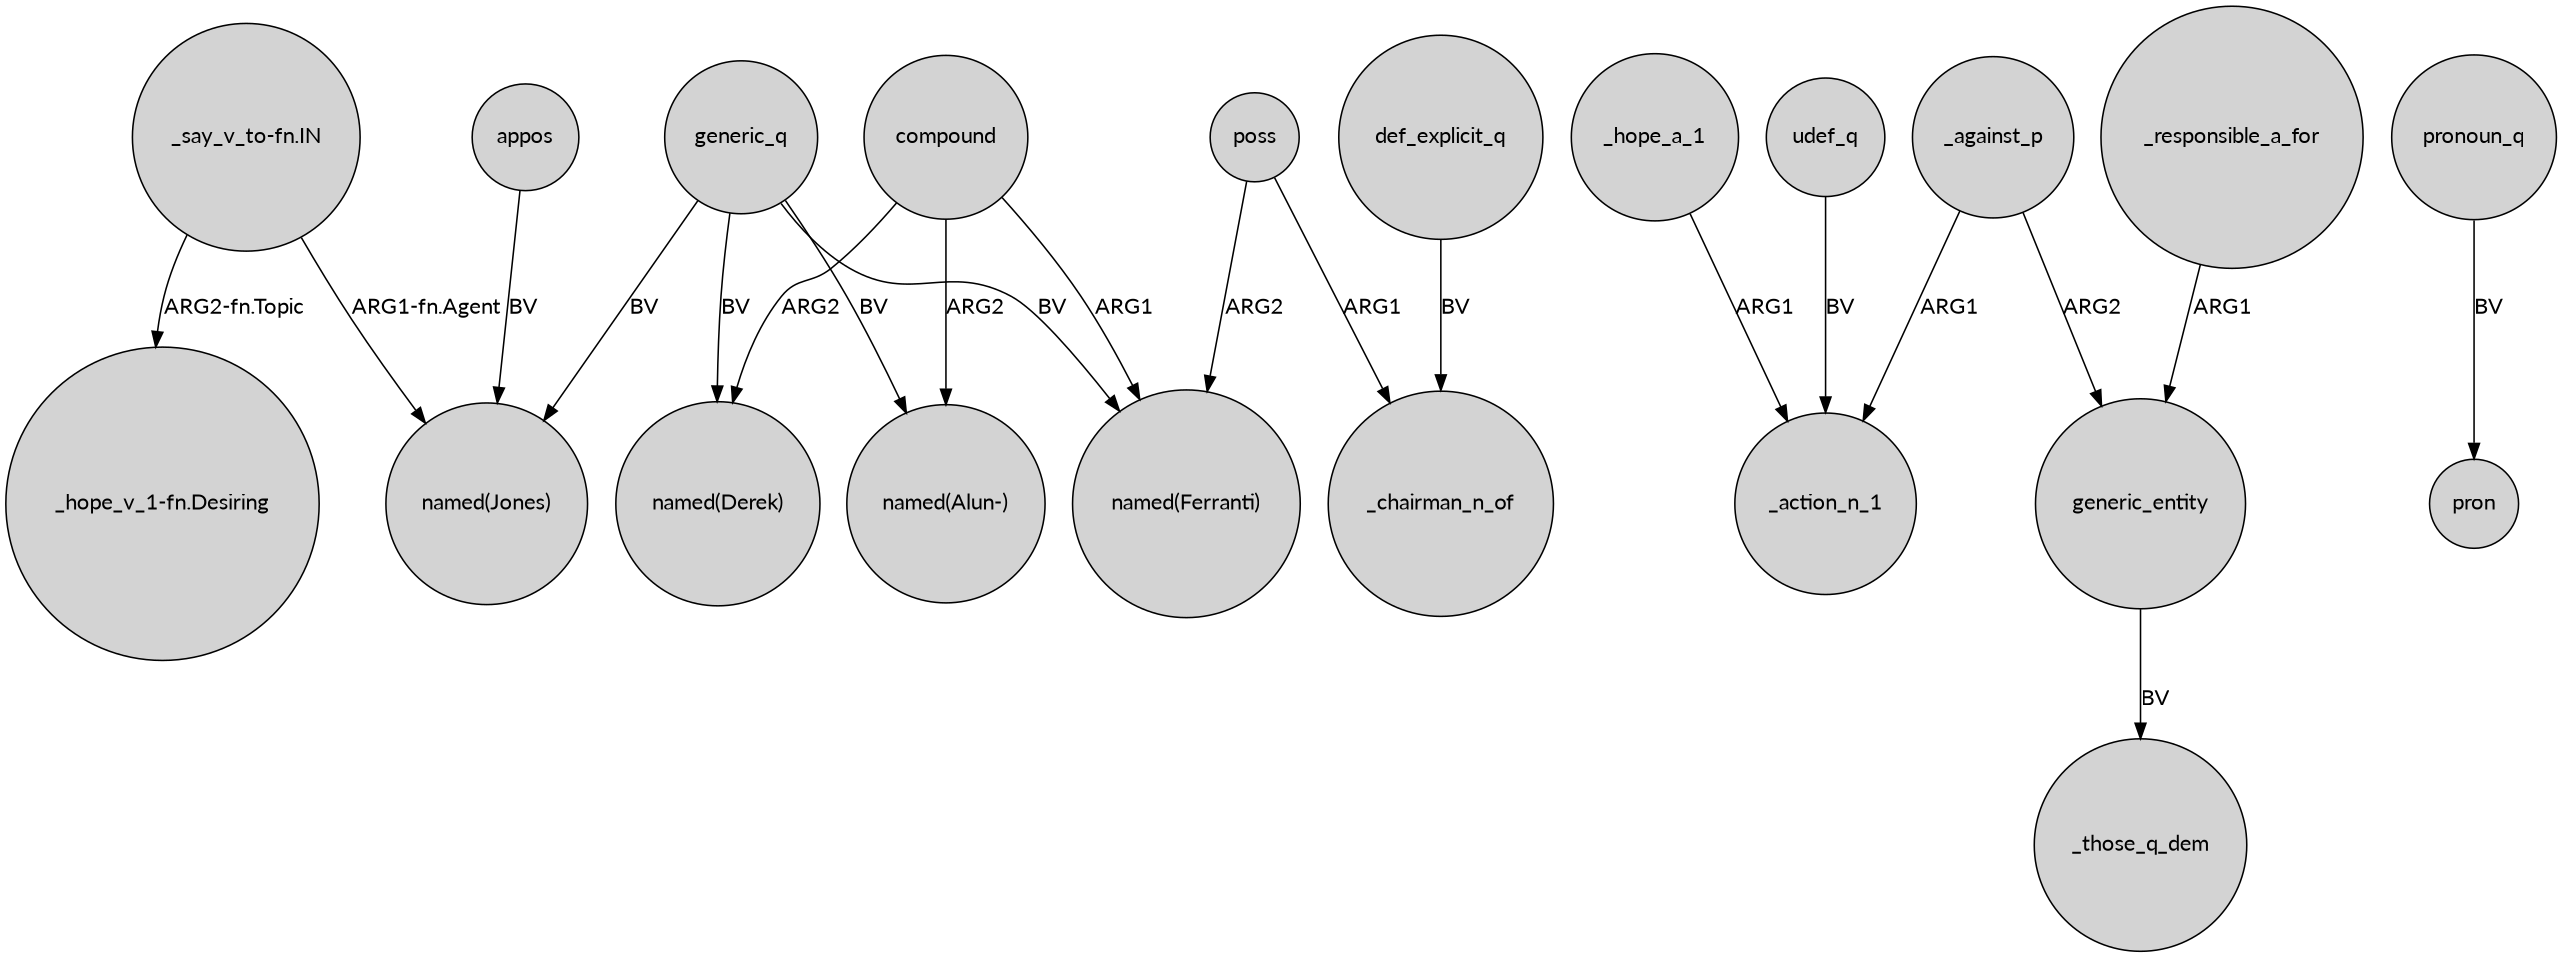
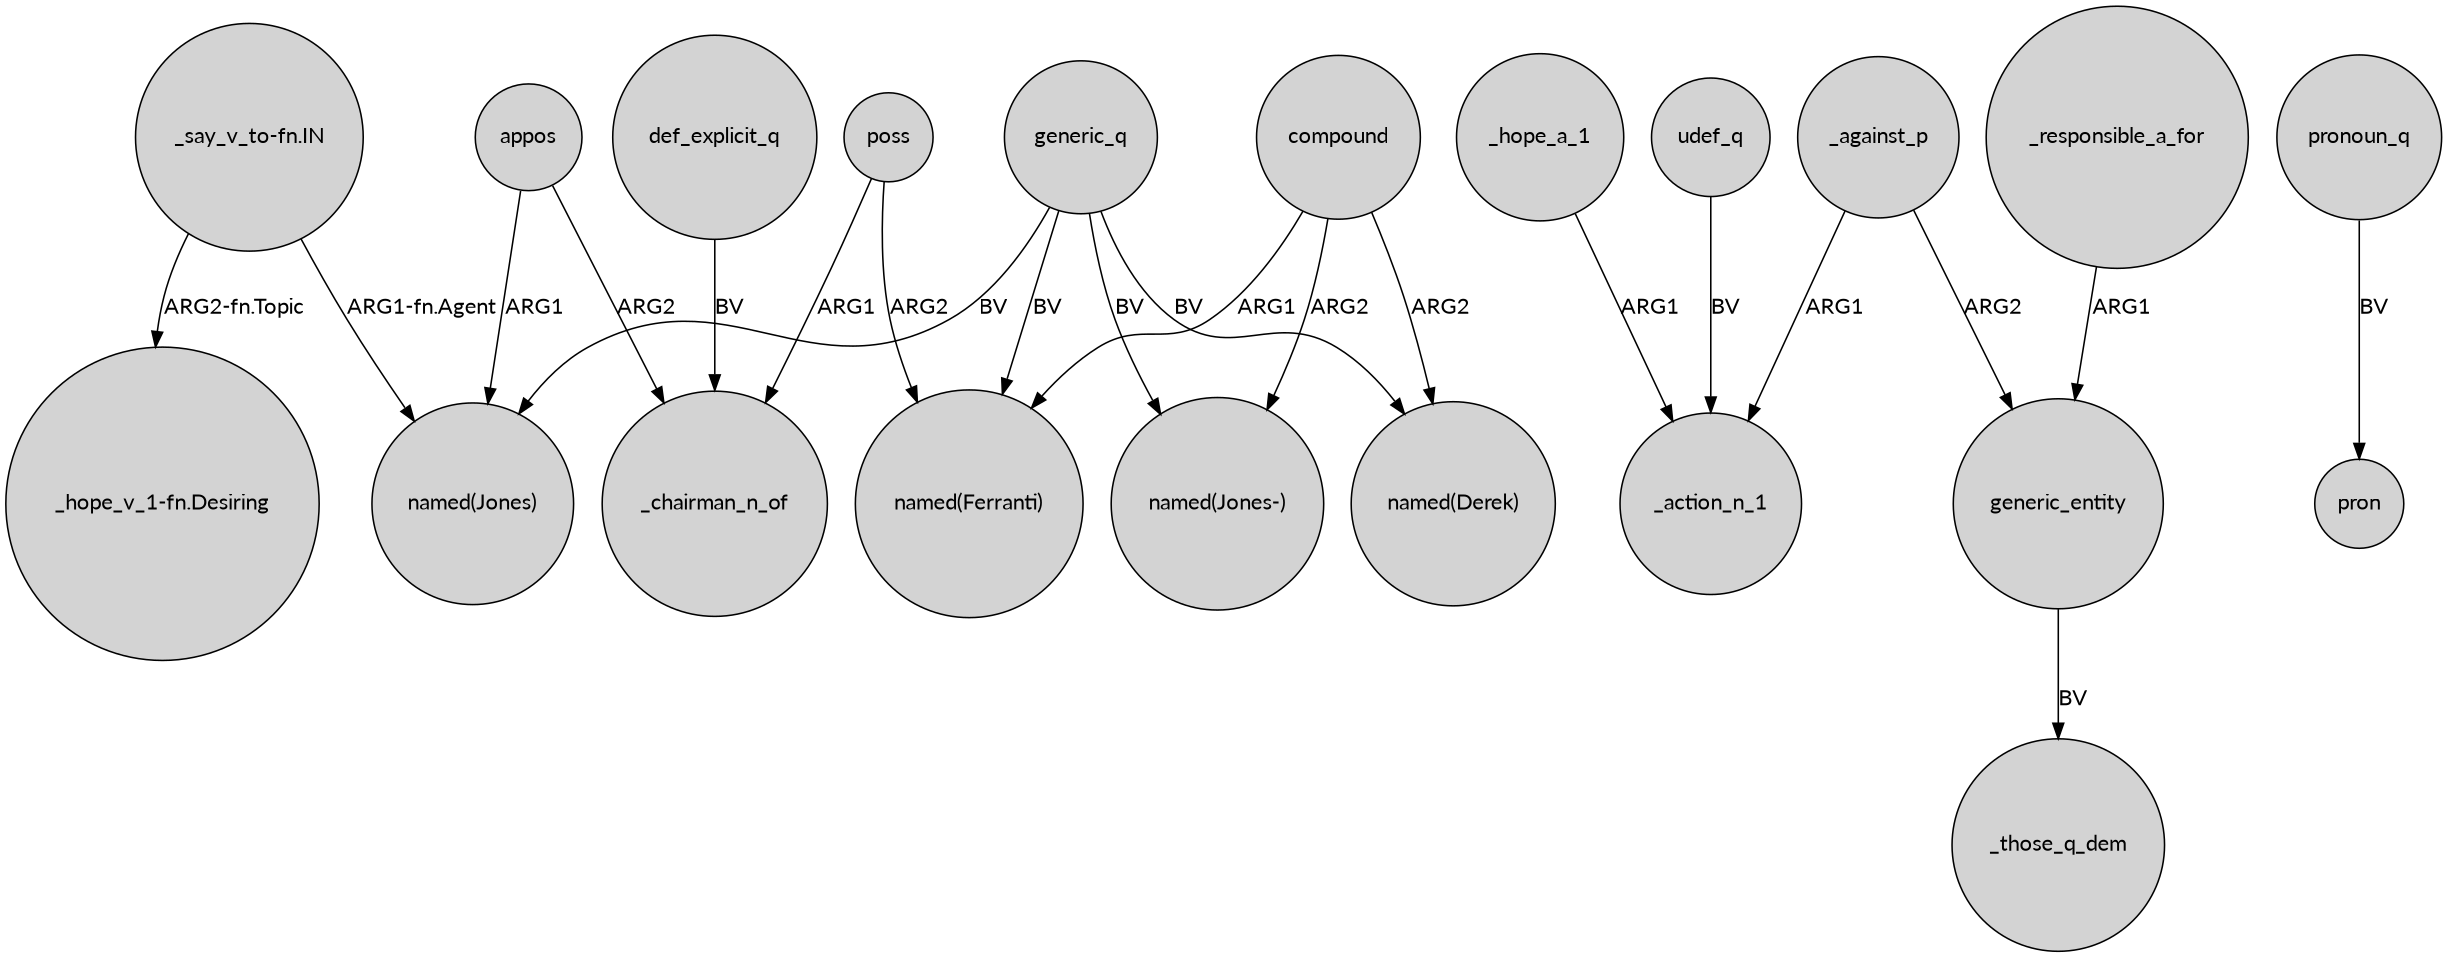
none -> (605, 287)
(523, 308) -> (535, 308)
(946, 504) -> (1217, 504)
